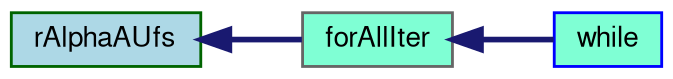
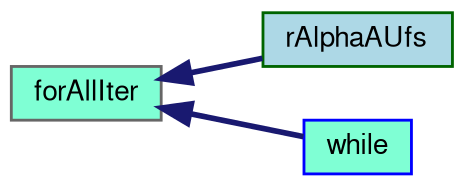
(266, 40) -> (226, 66)
